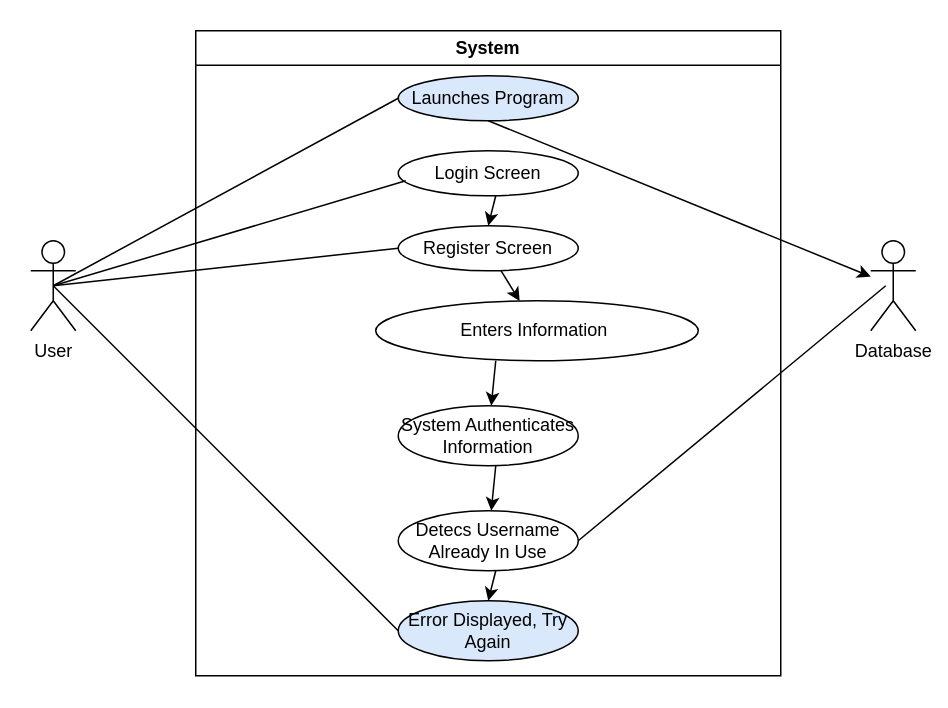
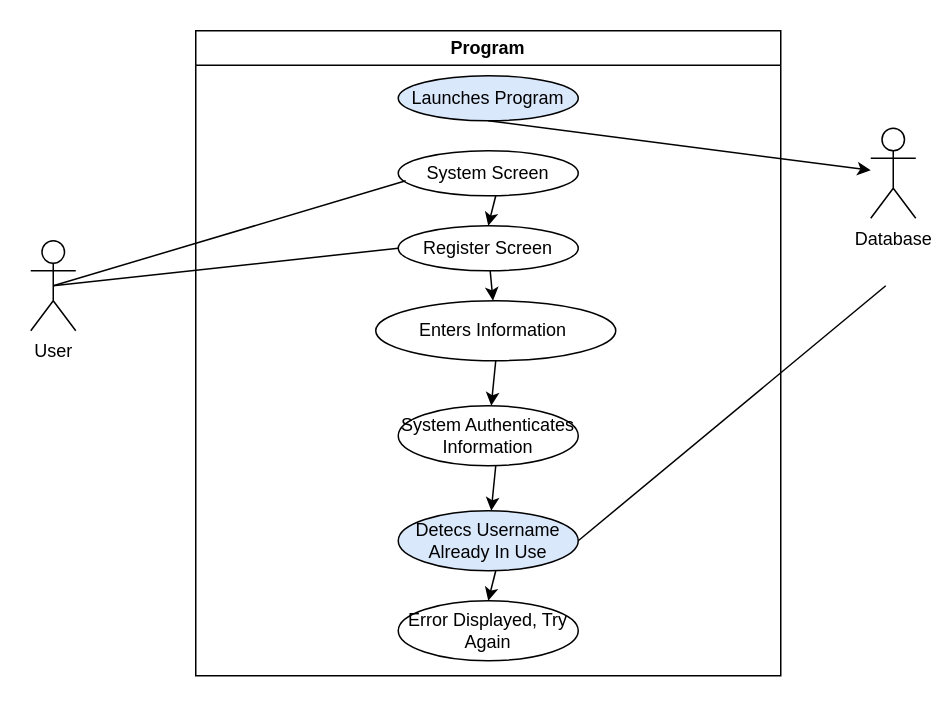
(488, 49) -> (488, 49)
(488, 173) -> (488, 173)
(237, 186) -> none
(893, 286) -> (893, 173)
(537, 331) -> (496, 331)
(227, 459) -> none
(488, 541) -> (488, 541)
(488, 631) -> (488, 631)
